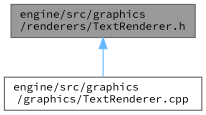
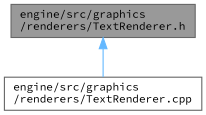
(103, 94) -> (103, 94)
